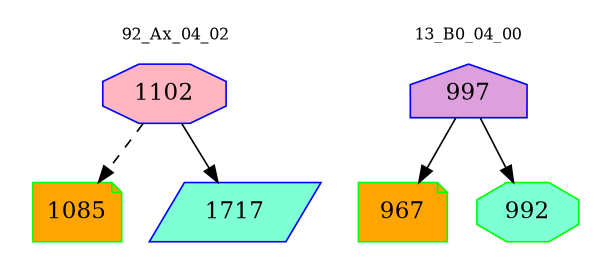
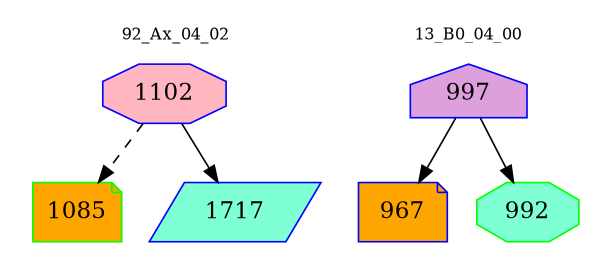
(403, 212) -> (403, 212)
